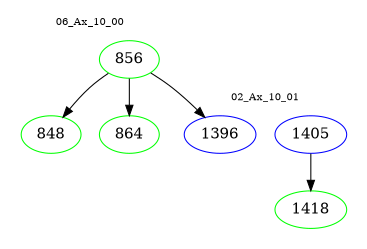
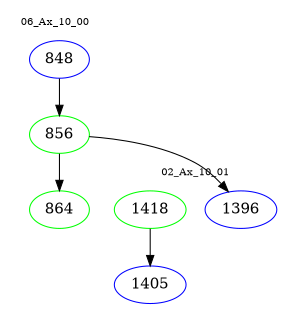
(88, 90) -> (59, 92)
(51, 135) -> (59, 59)
(311, 167) -> (150, 242)
